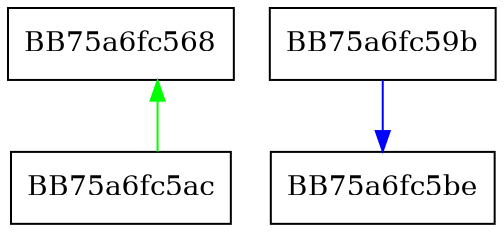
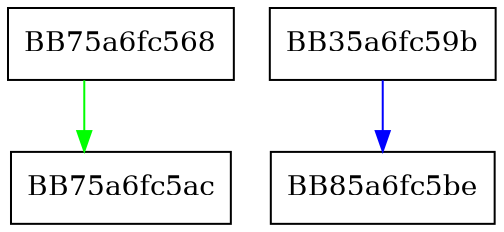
(383, 44) -> (383, 44)
(158, 126) -> (84, 106)
(383, 188) -> (383, 188)
